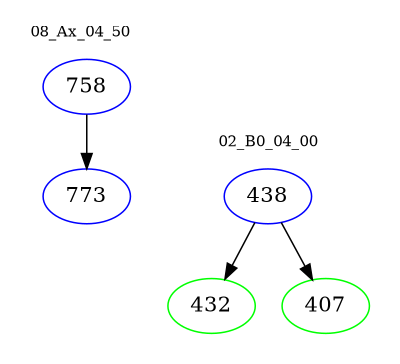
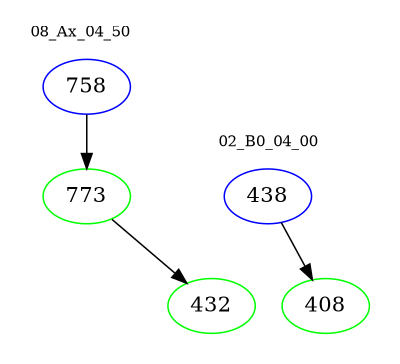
(87, 196) -> (87, 196)
(244, 244) -> (143, 246)
(326, 306) -> (326, 306)
